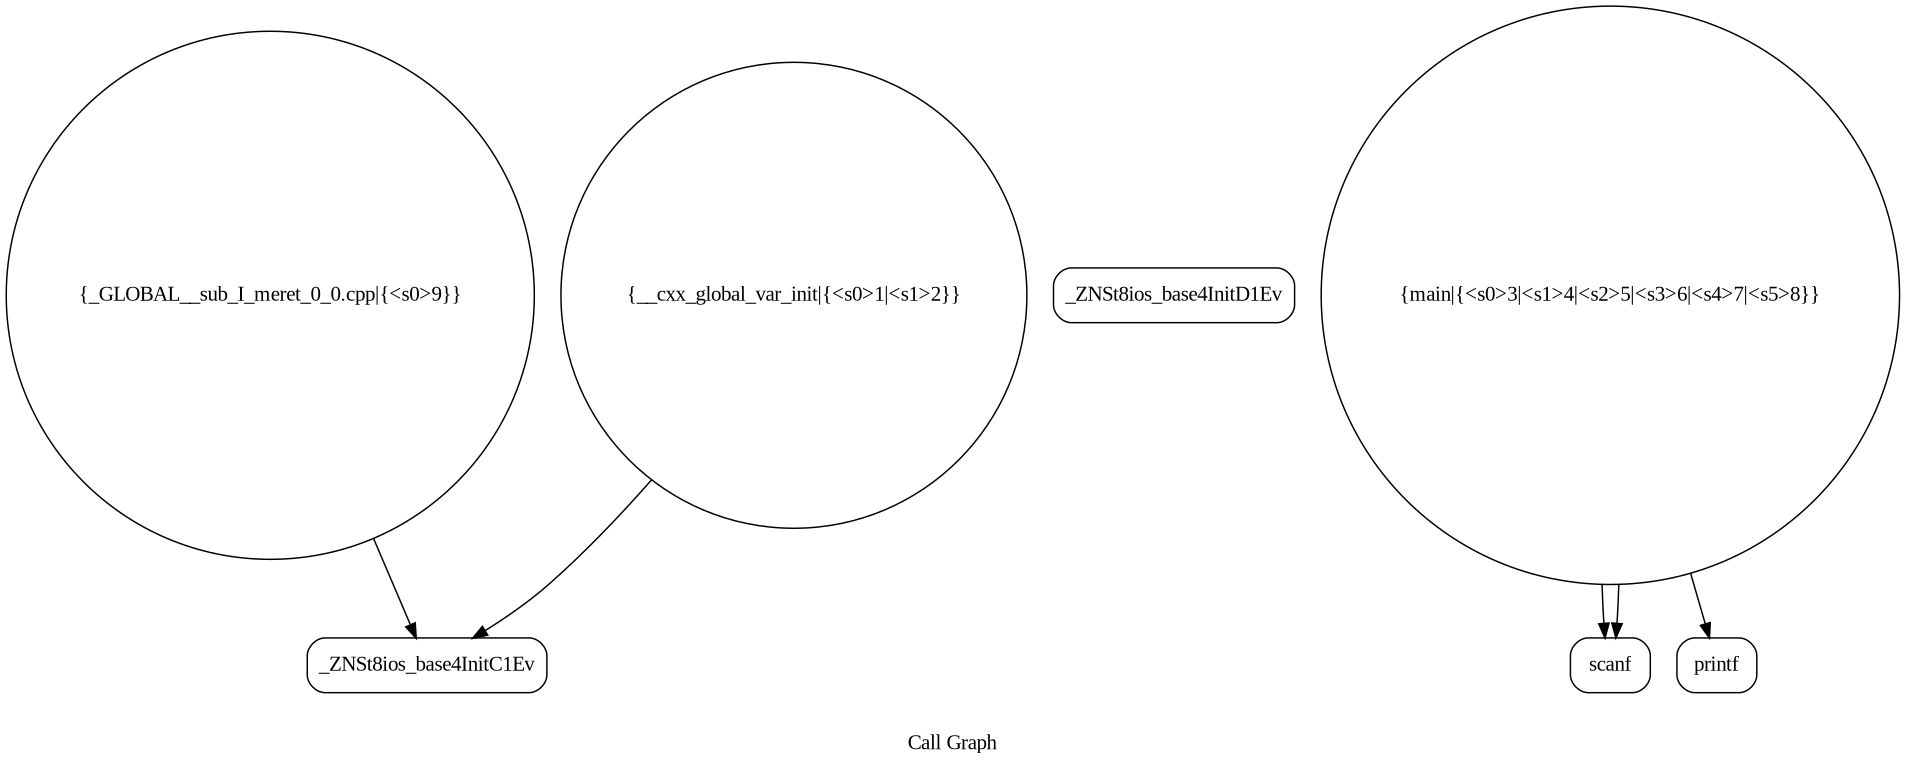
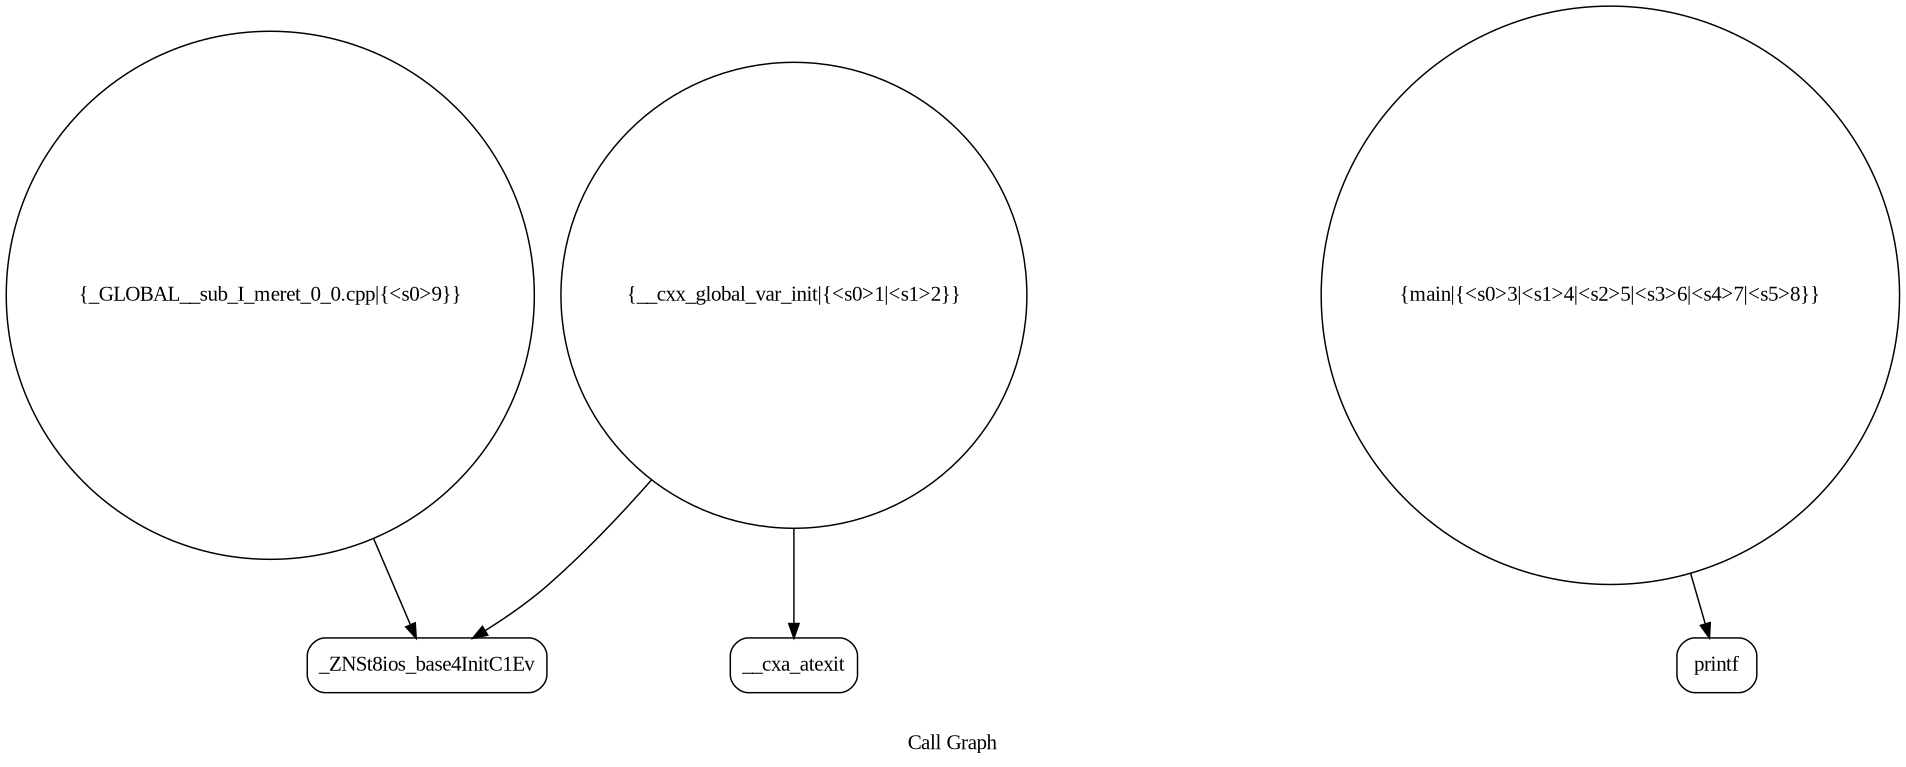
(1174, 295) -> none
none -> (794, 665)
(1610, 665) -> none
